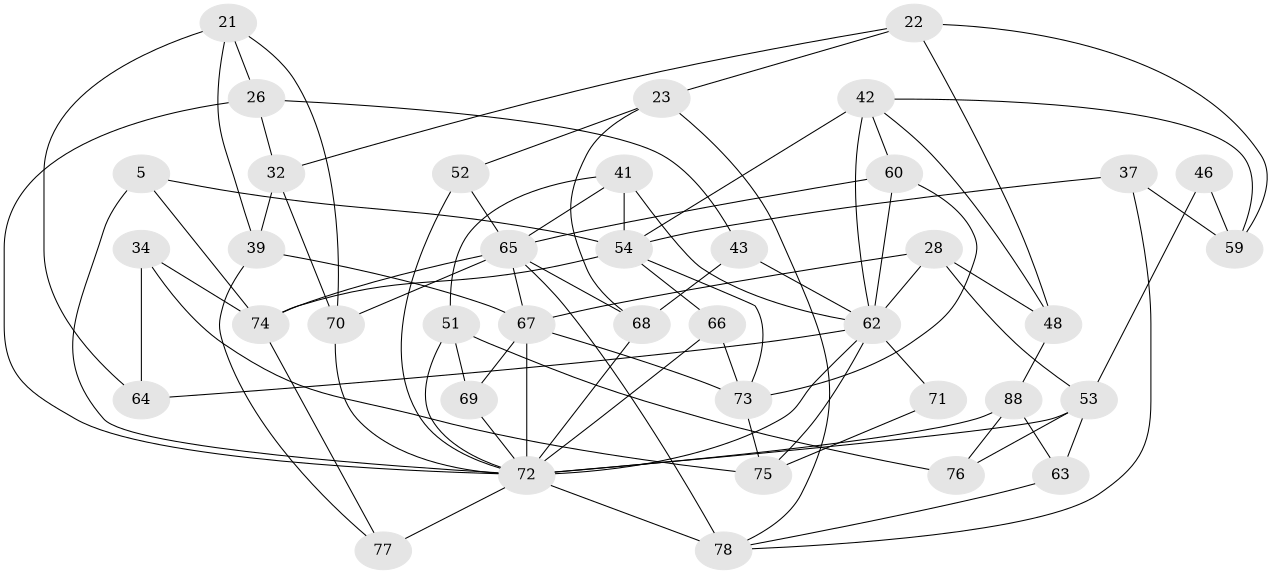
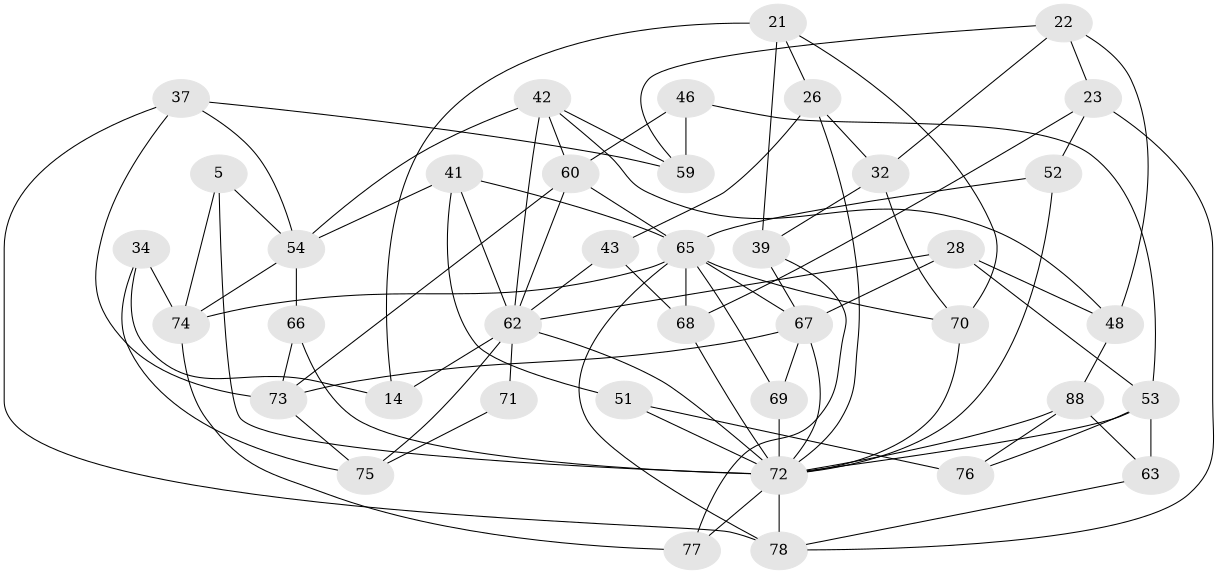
none -> (628, 136)
(738, 298) -> (97, 293)
(460, 362) -> (735, 323)
(141, 400) -> (394, 400)
